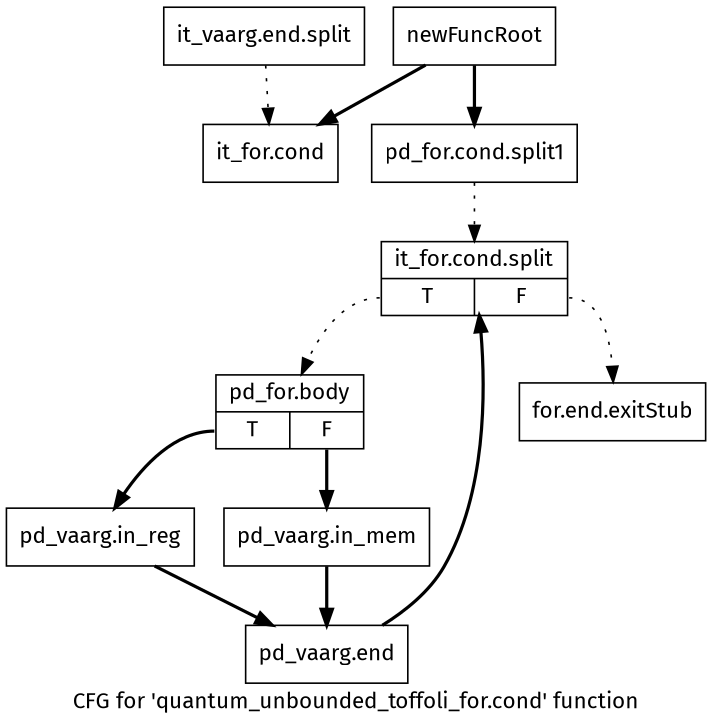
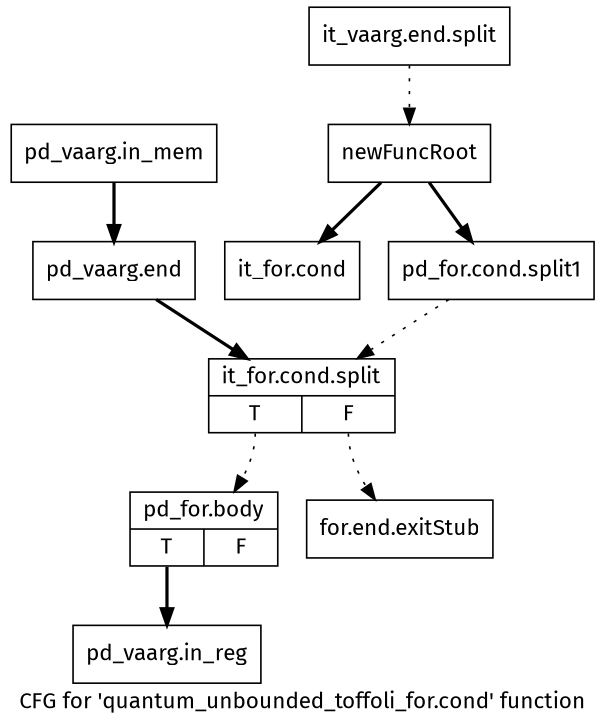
(267, 87) -> (409, 87)
(327, 471) -> none
(206, 592) -> none
